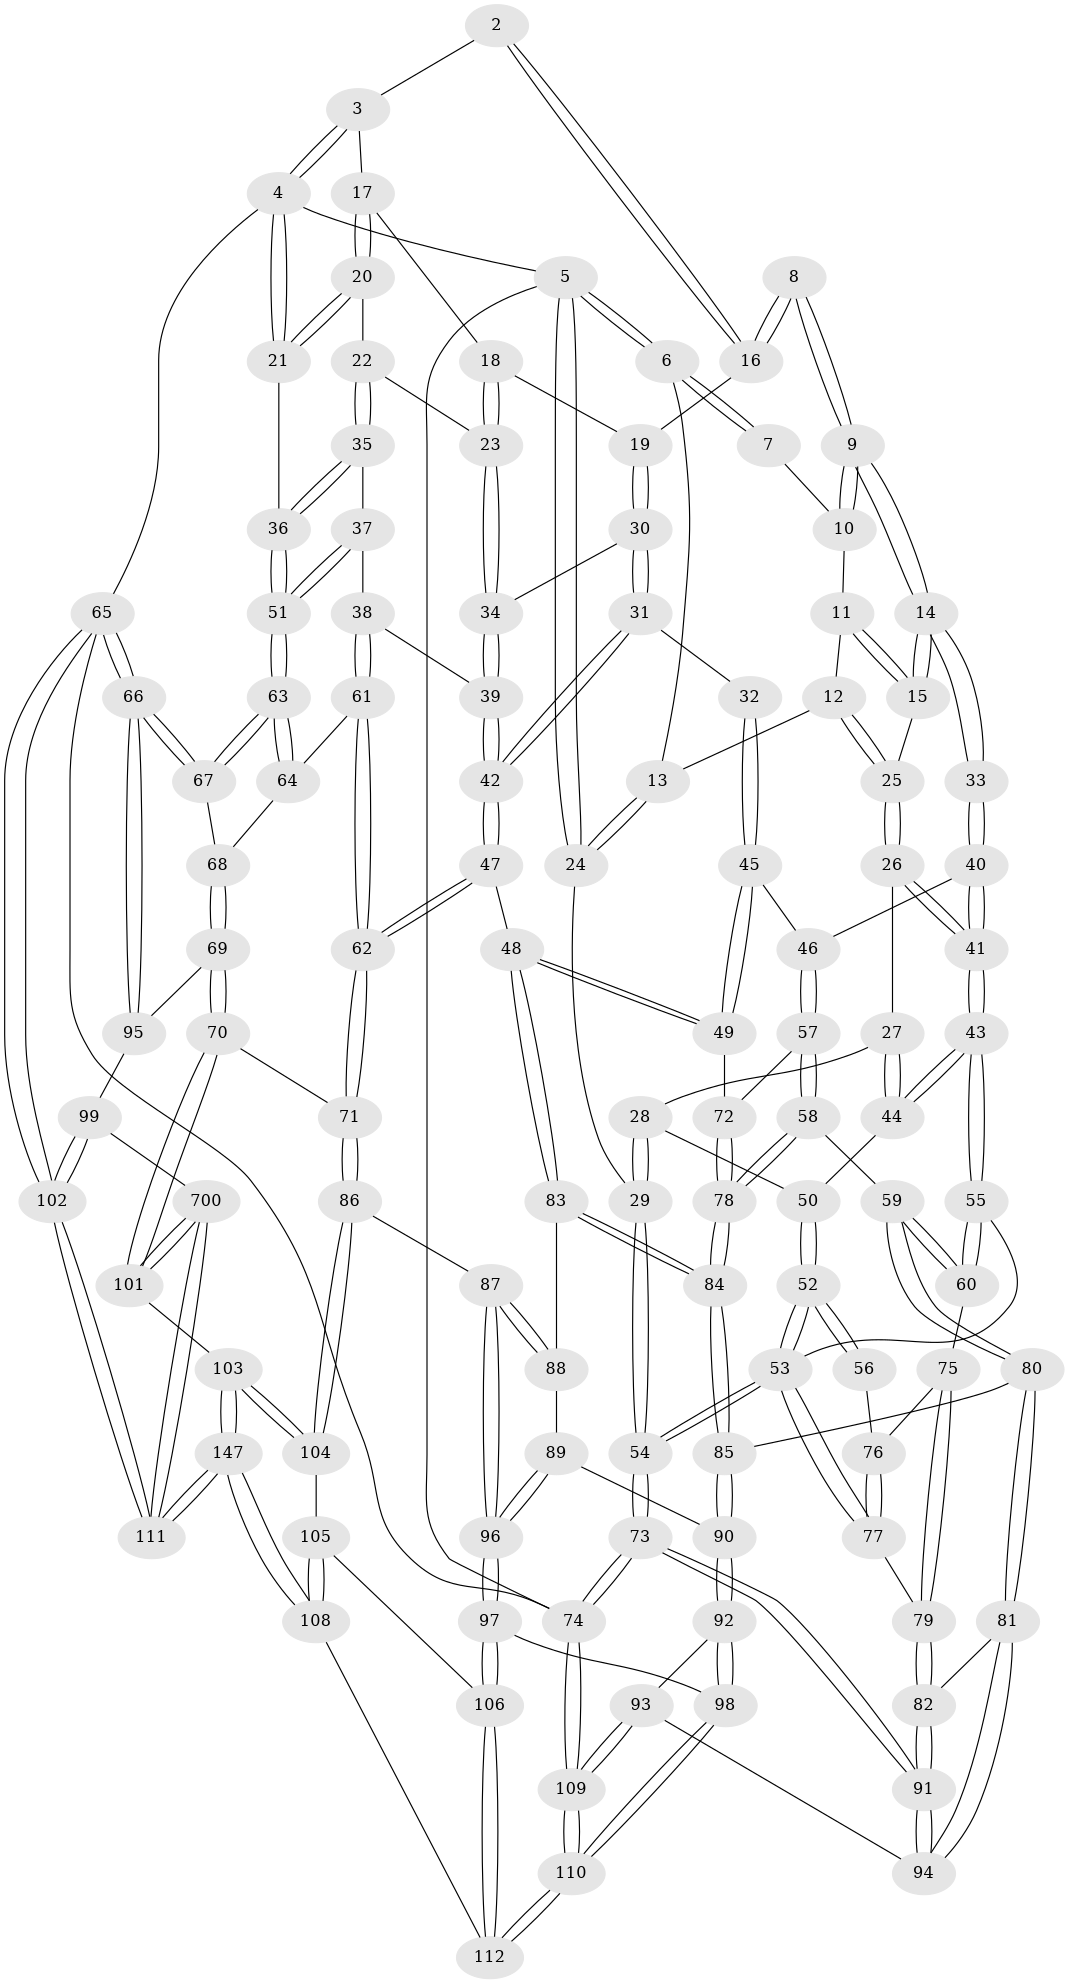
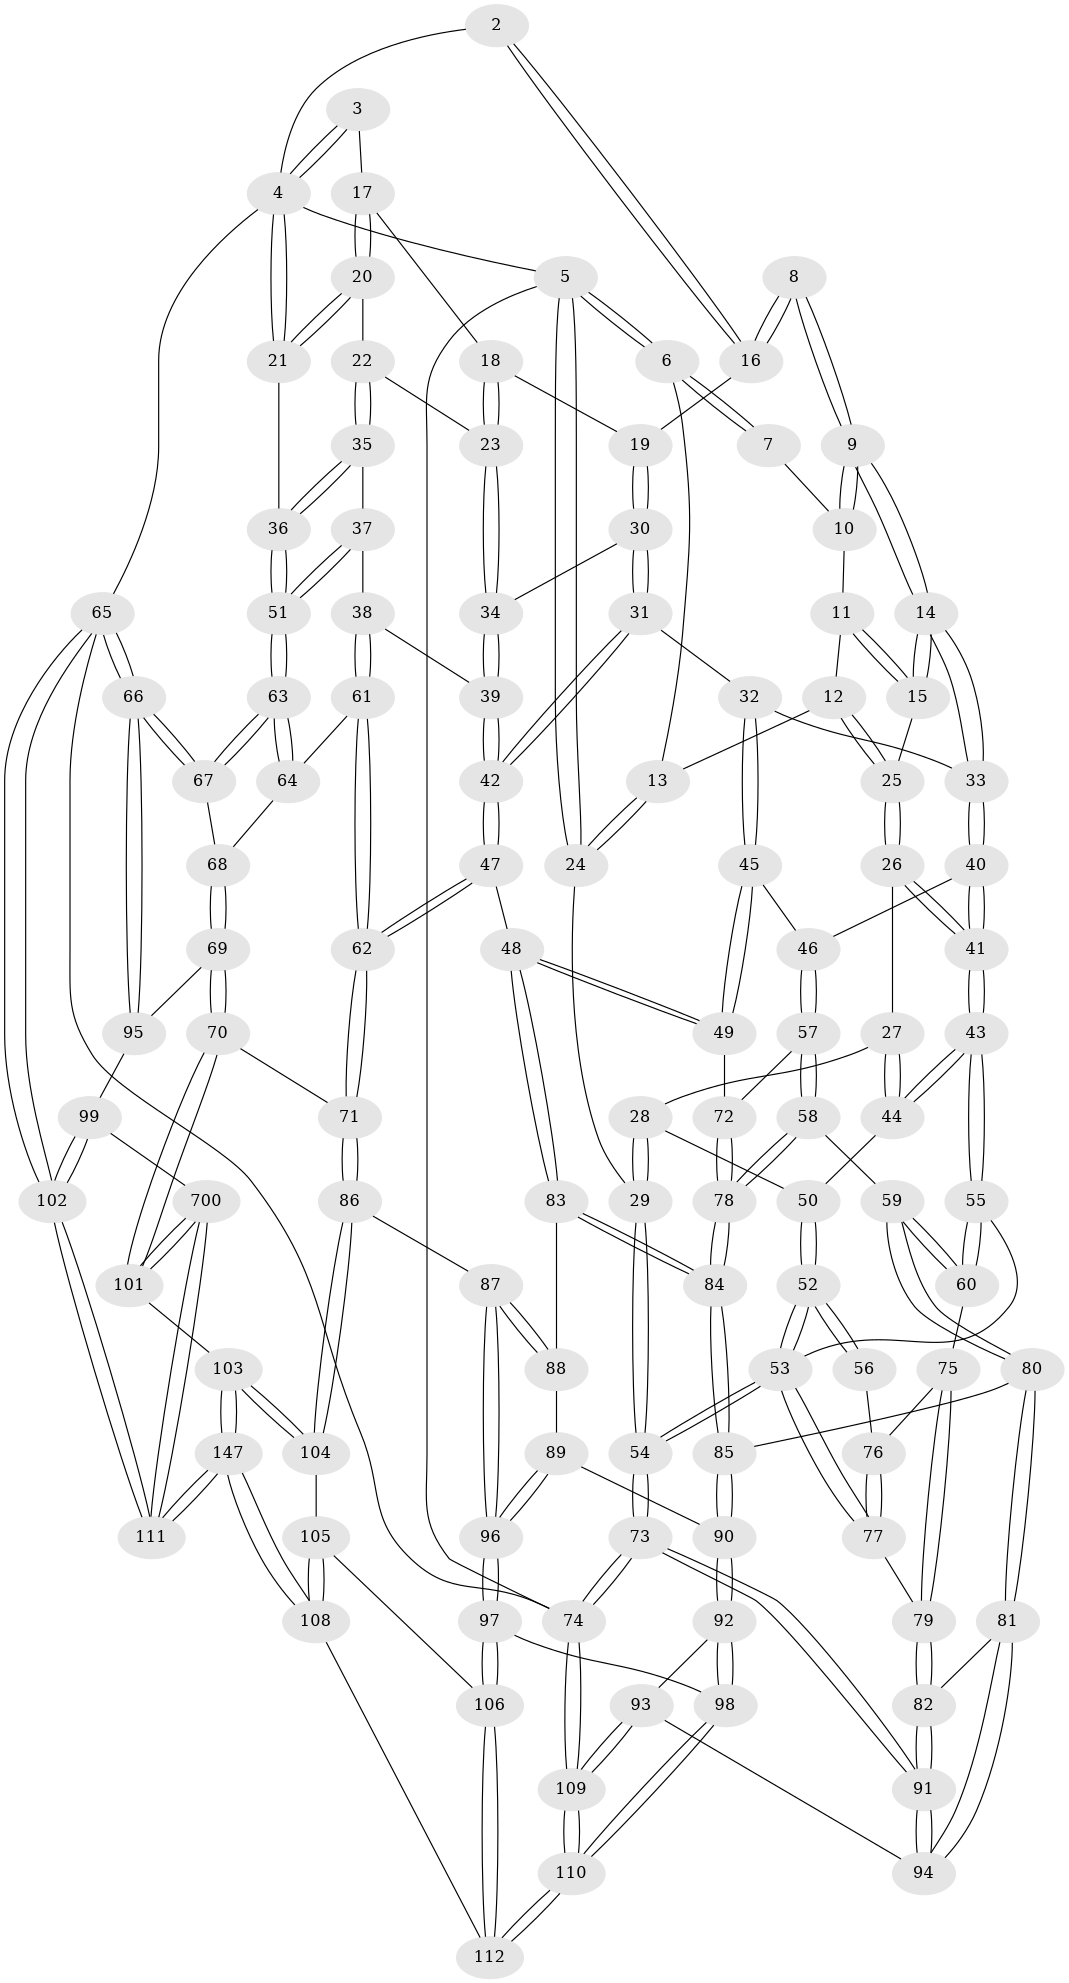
(428, 68) -> (345, 67)
none -> (841, 734)
